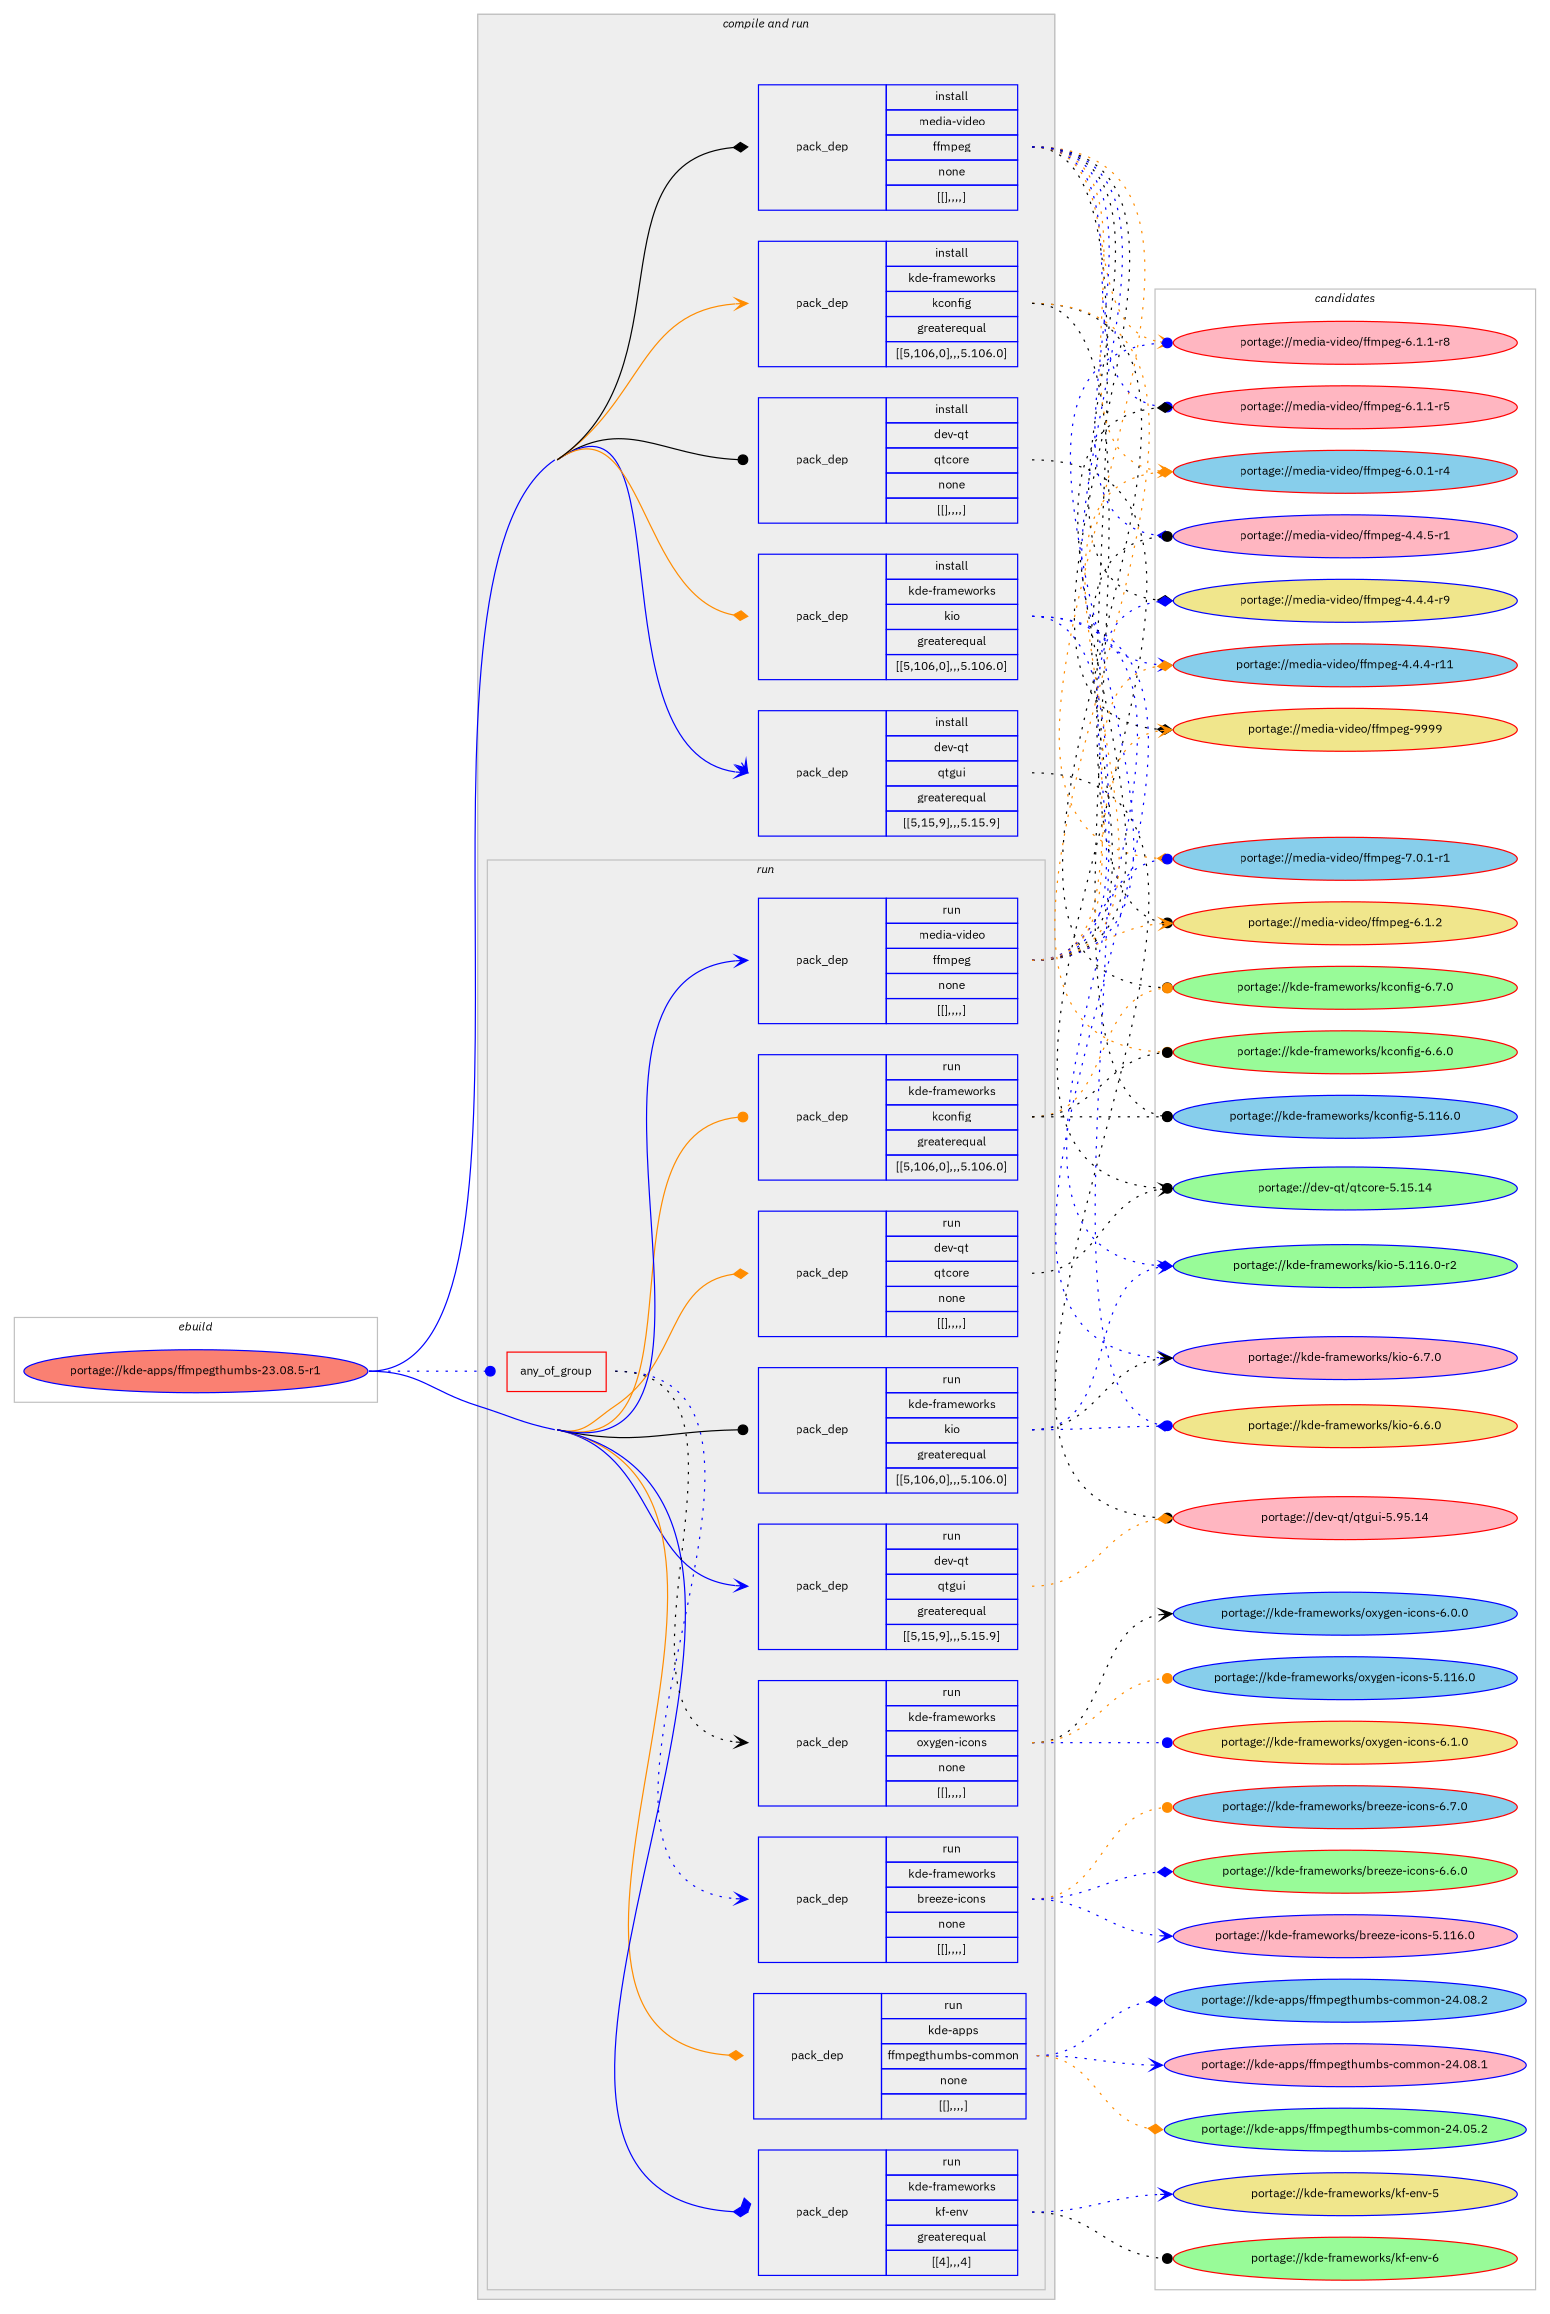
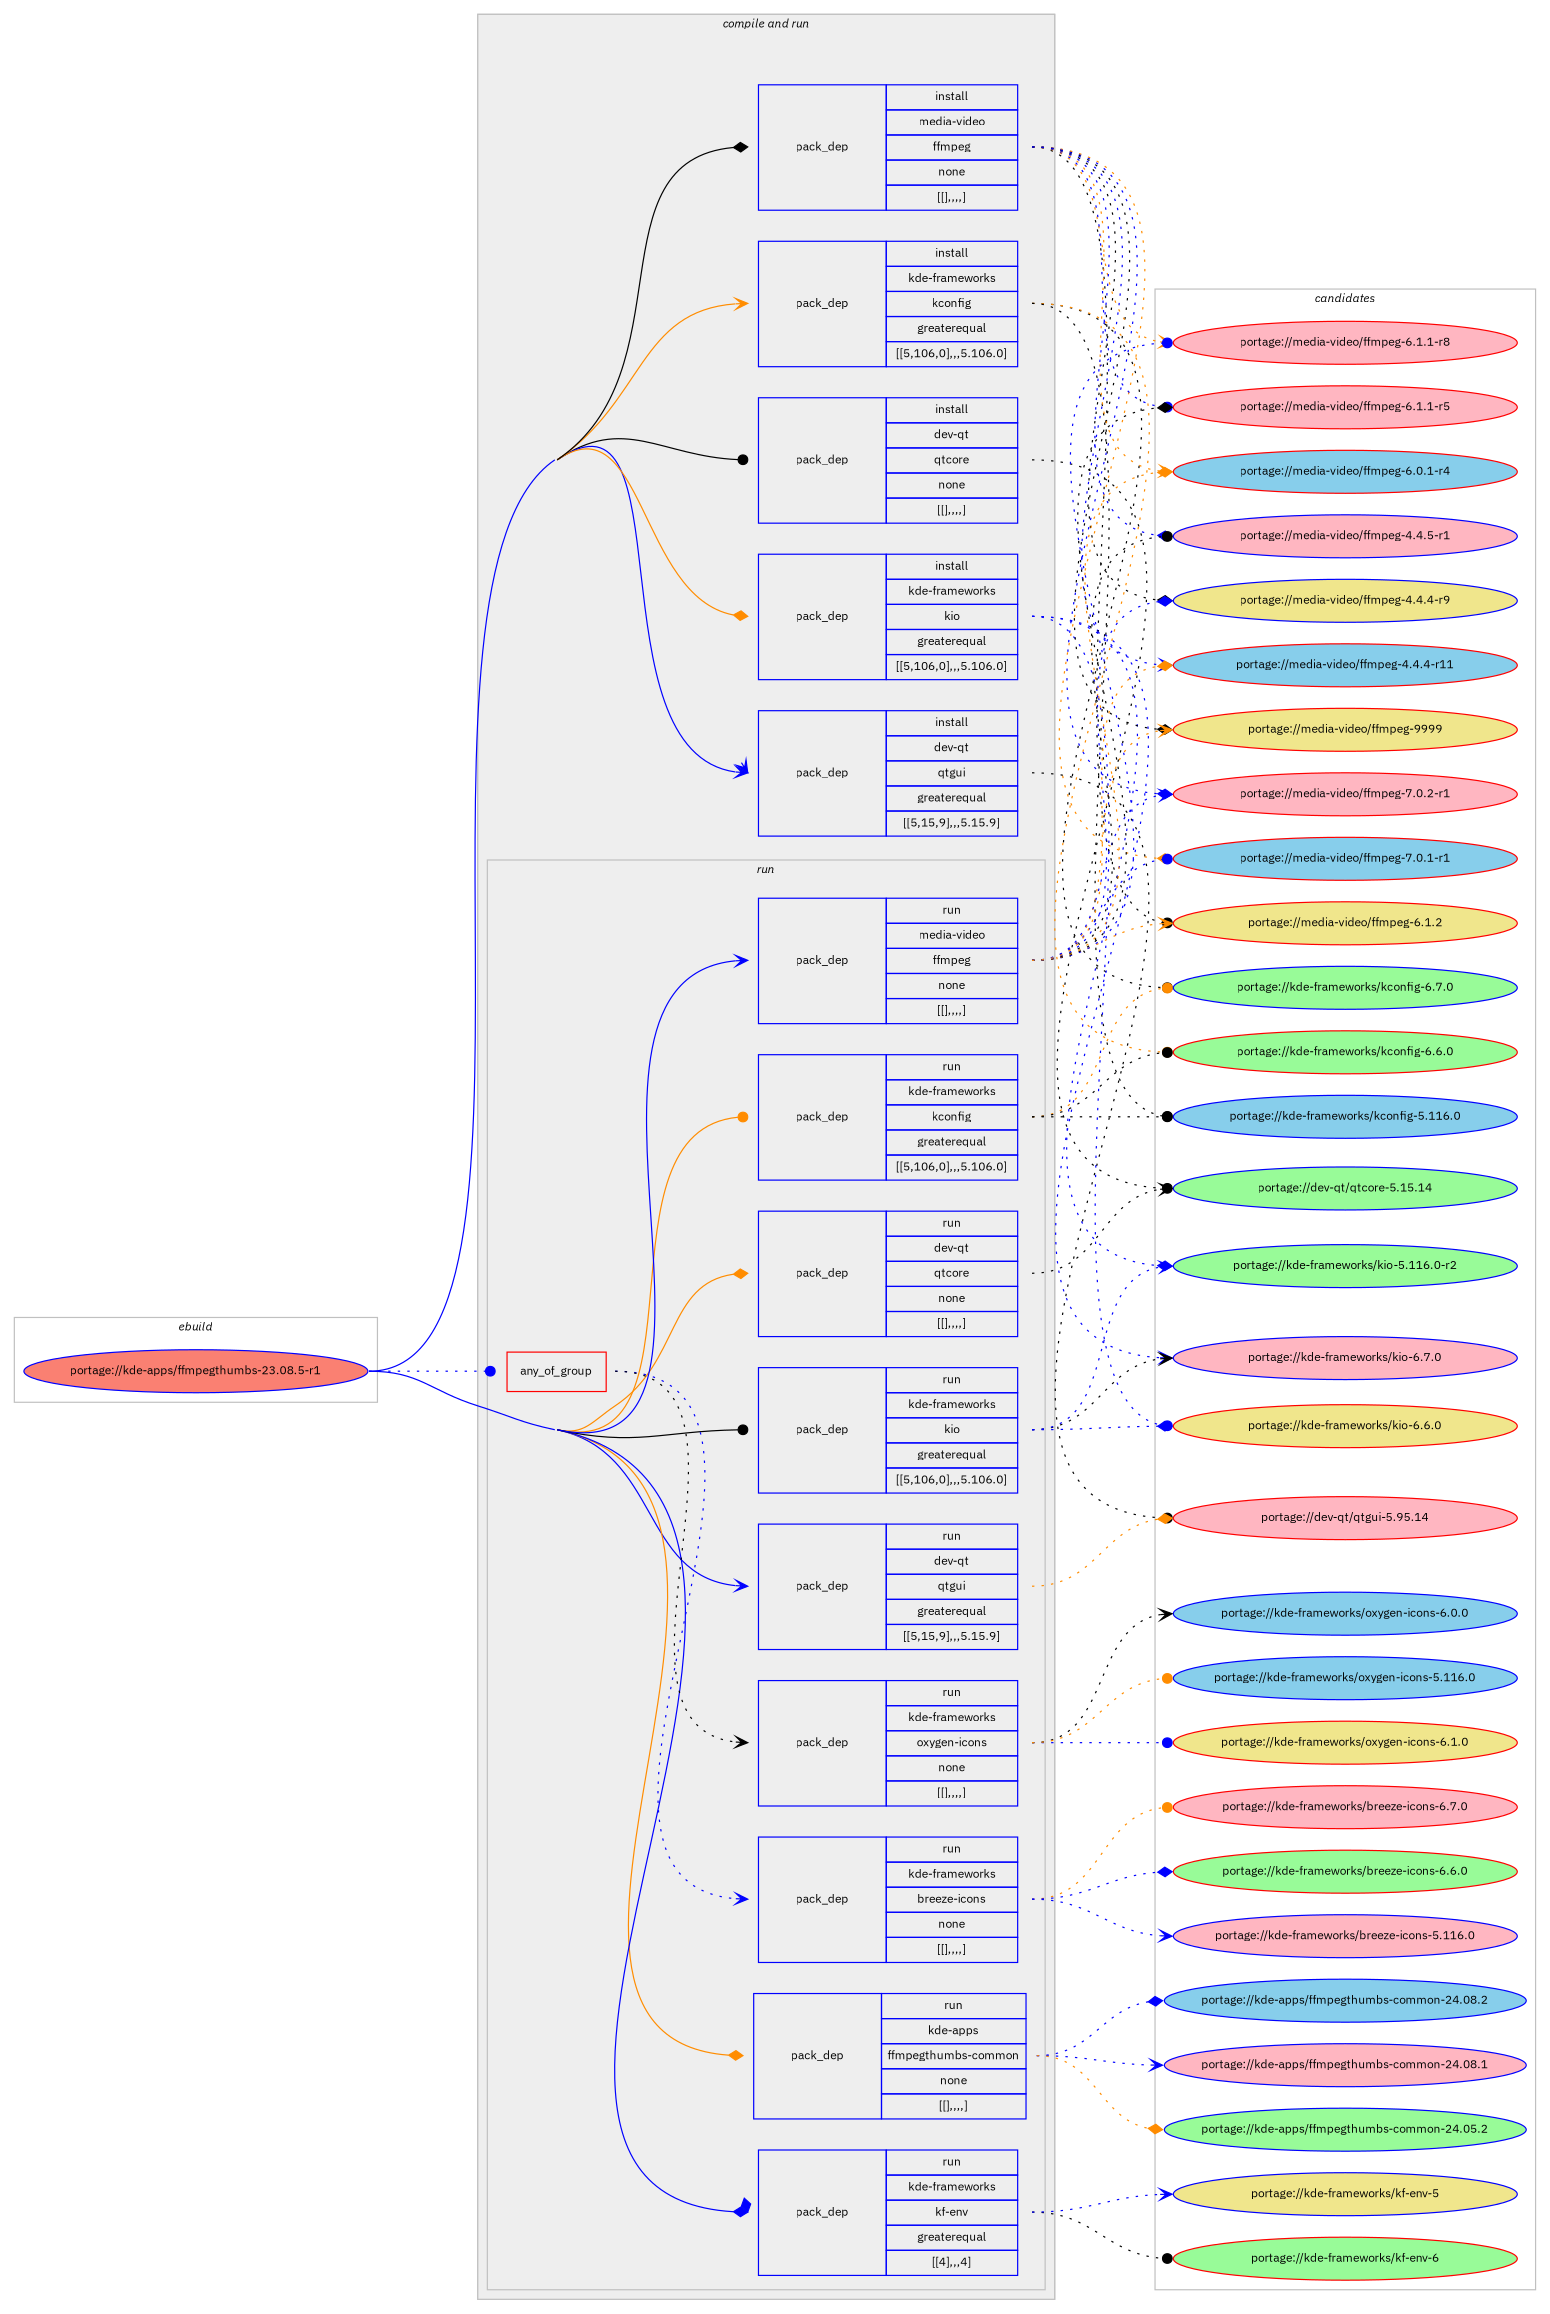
none -> (1345, 794)
(1345, 988) -> (1345, 988)
(1345, 1807) -> (1345, 1807)
